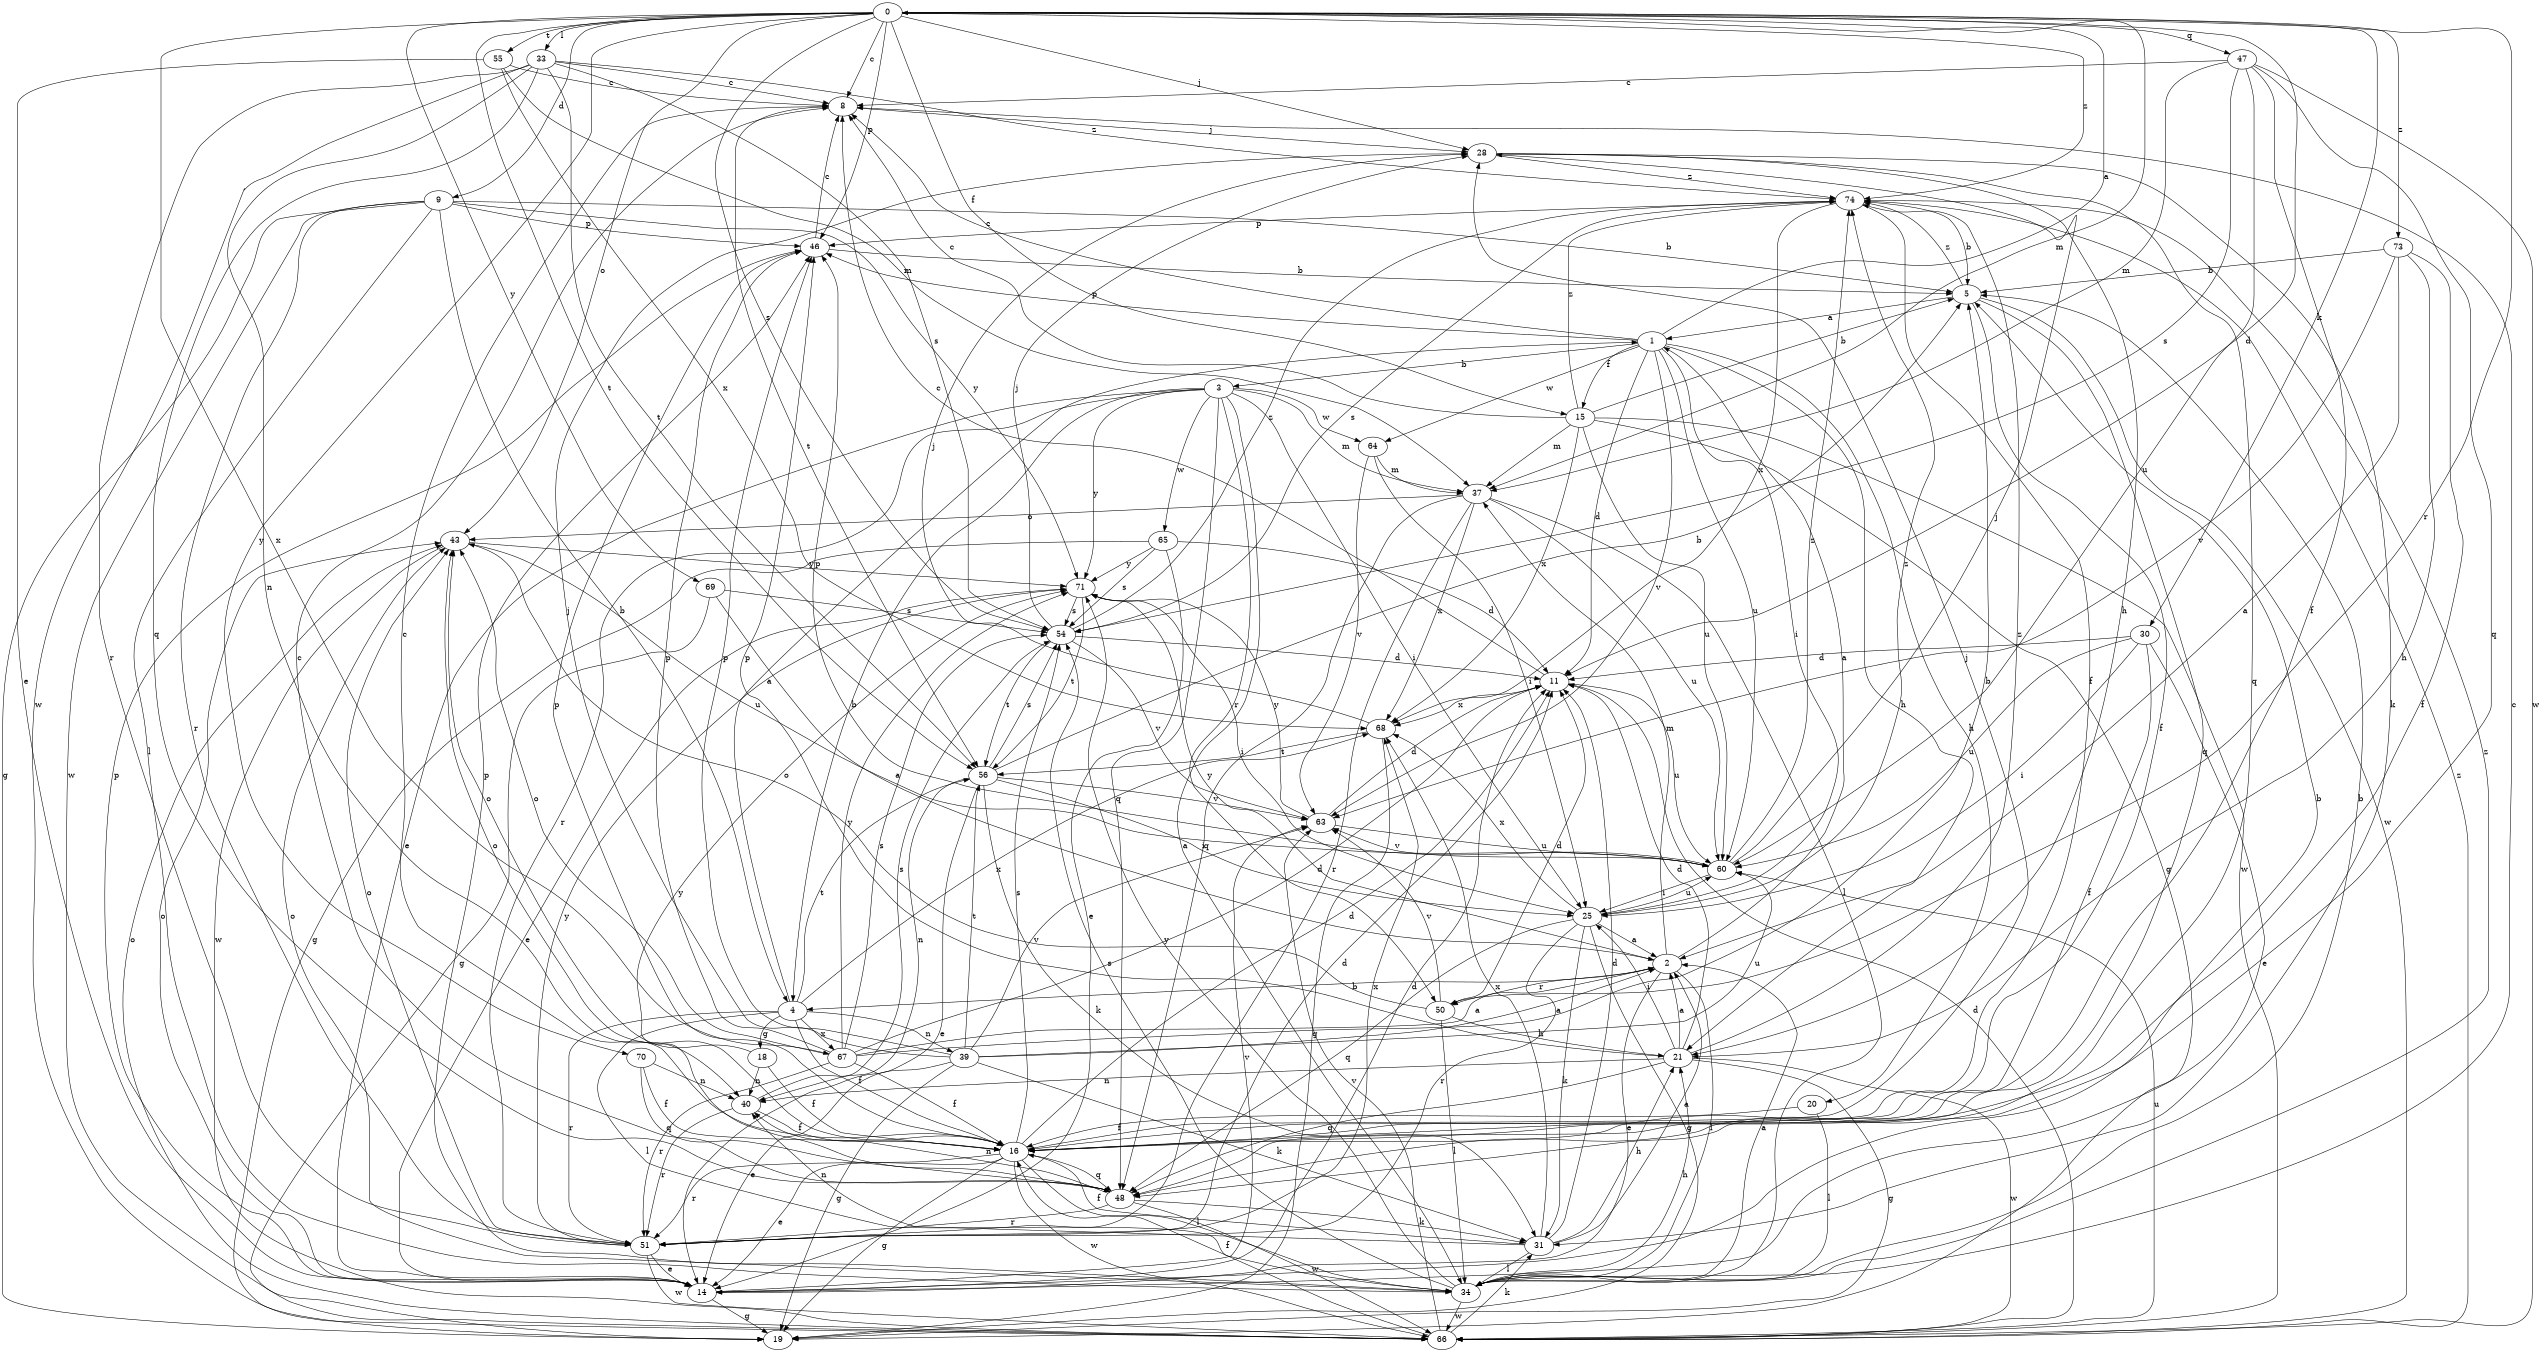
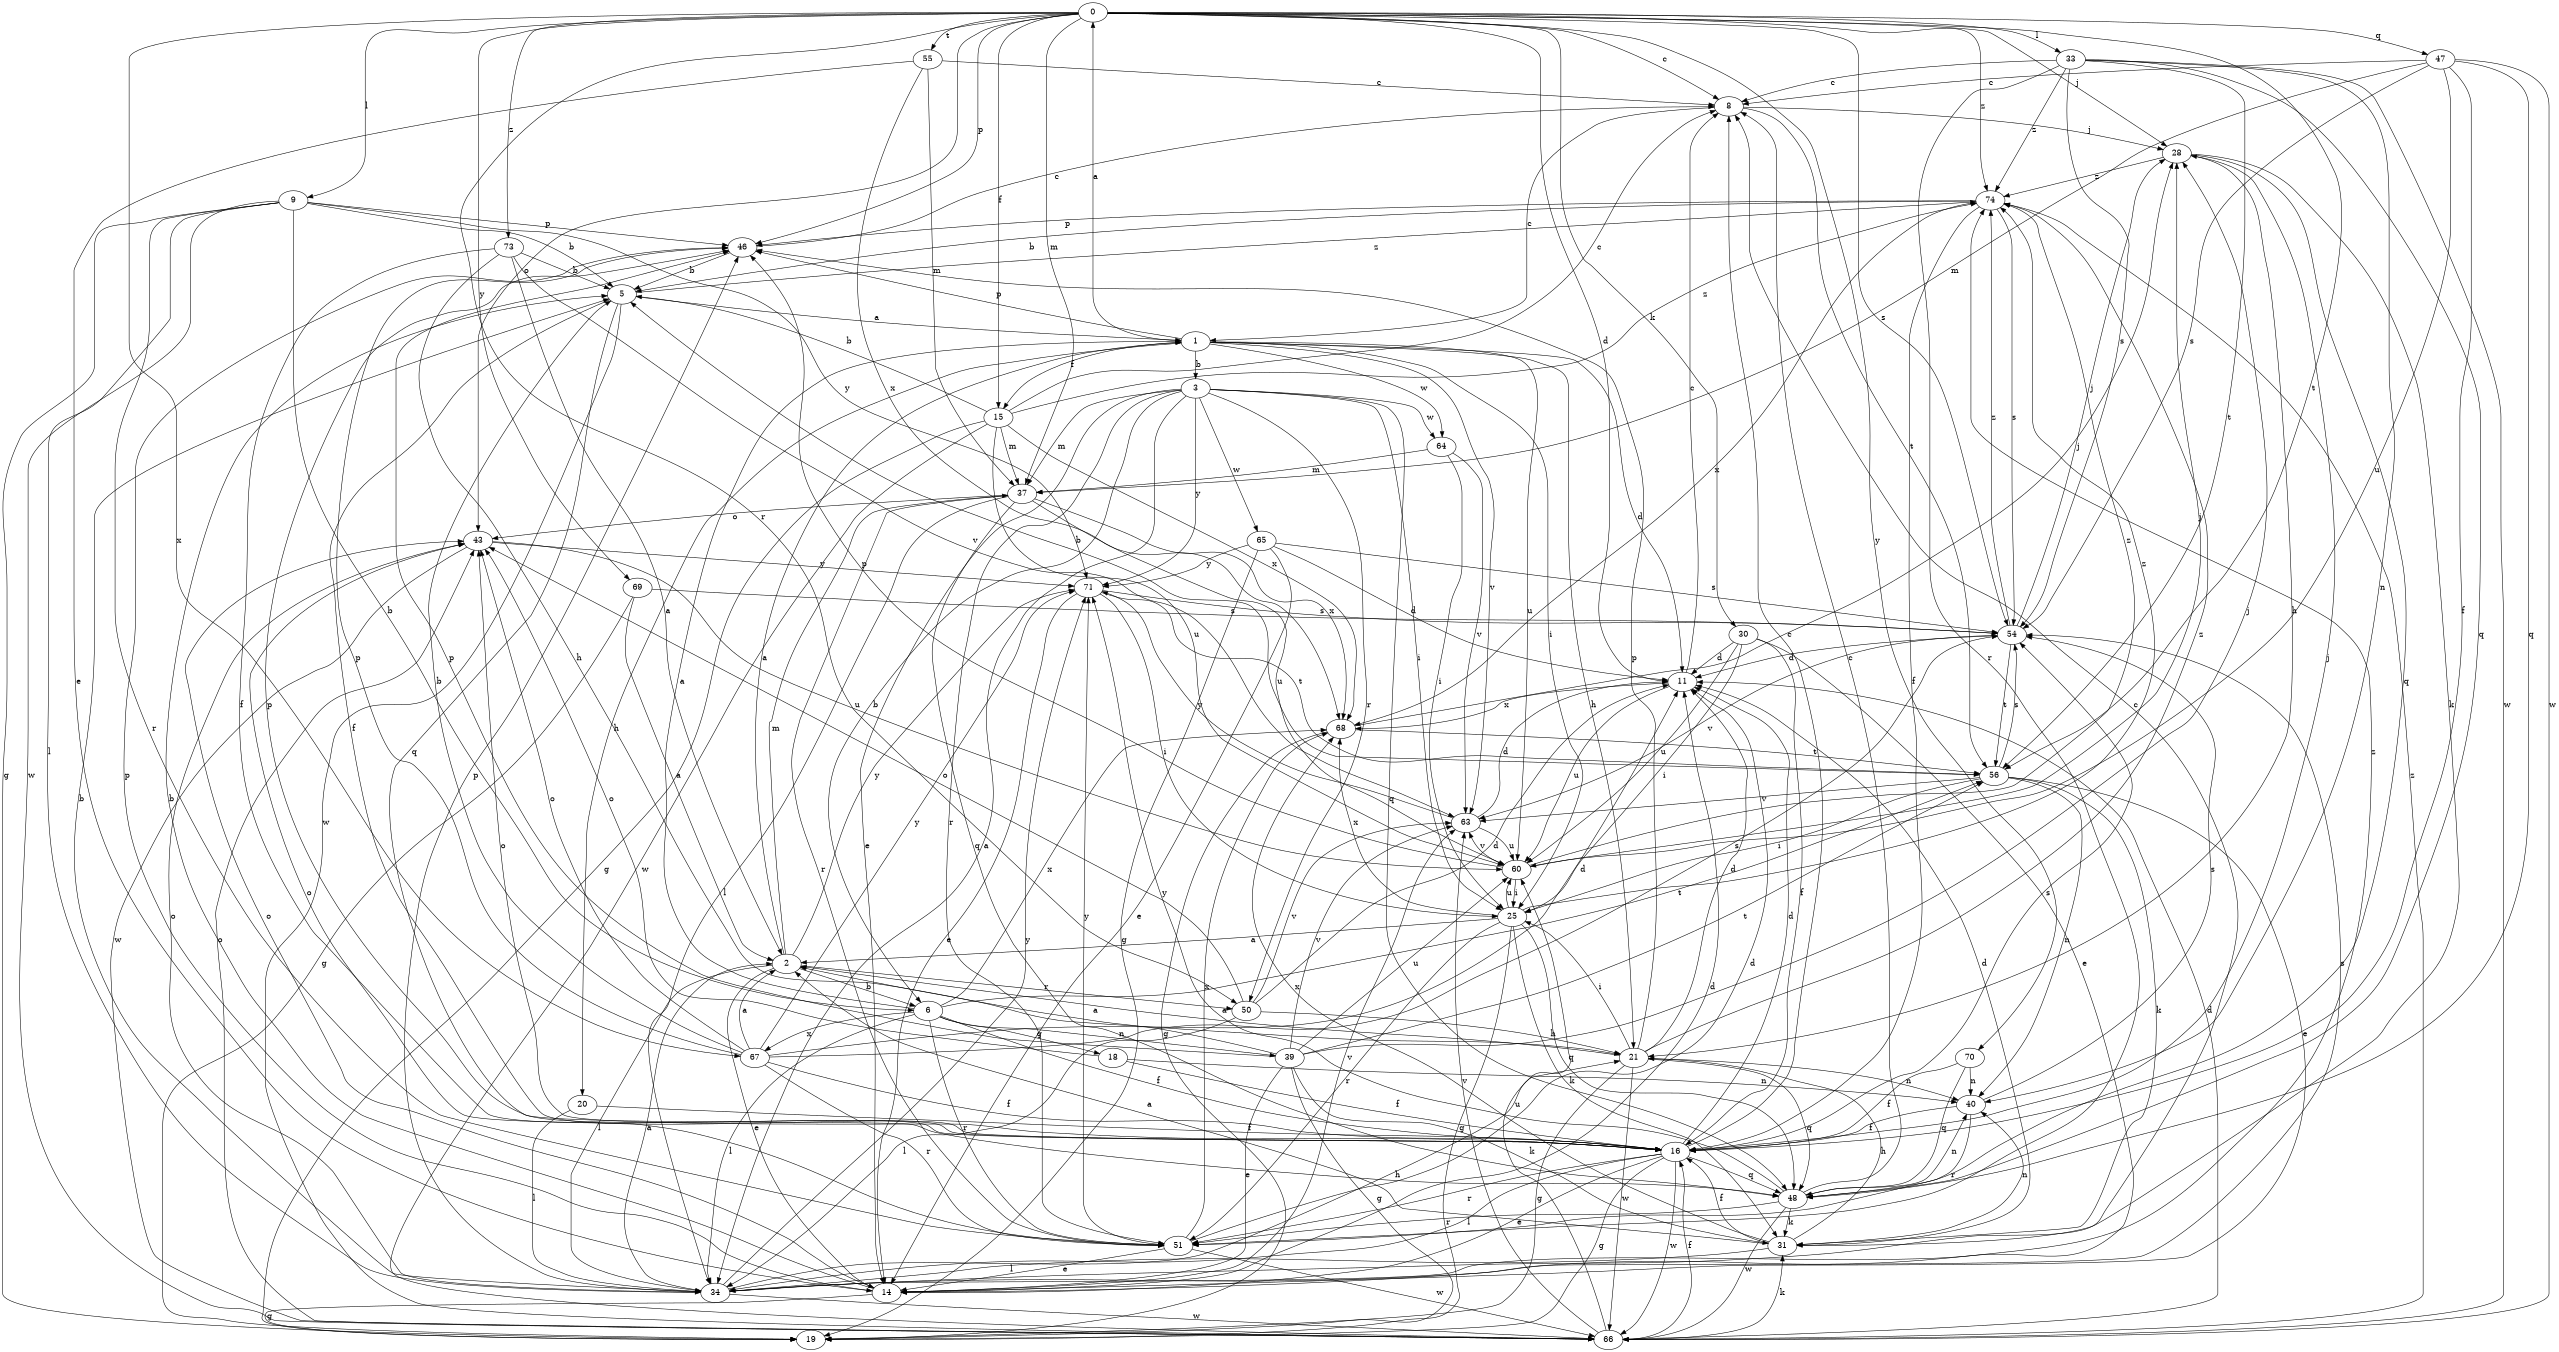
(561, 106) -> (367, 106)
(1224, 285) -> (1527, 294)
(793, 1011) -> (928, 1011)
